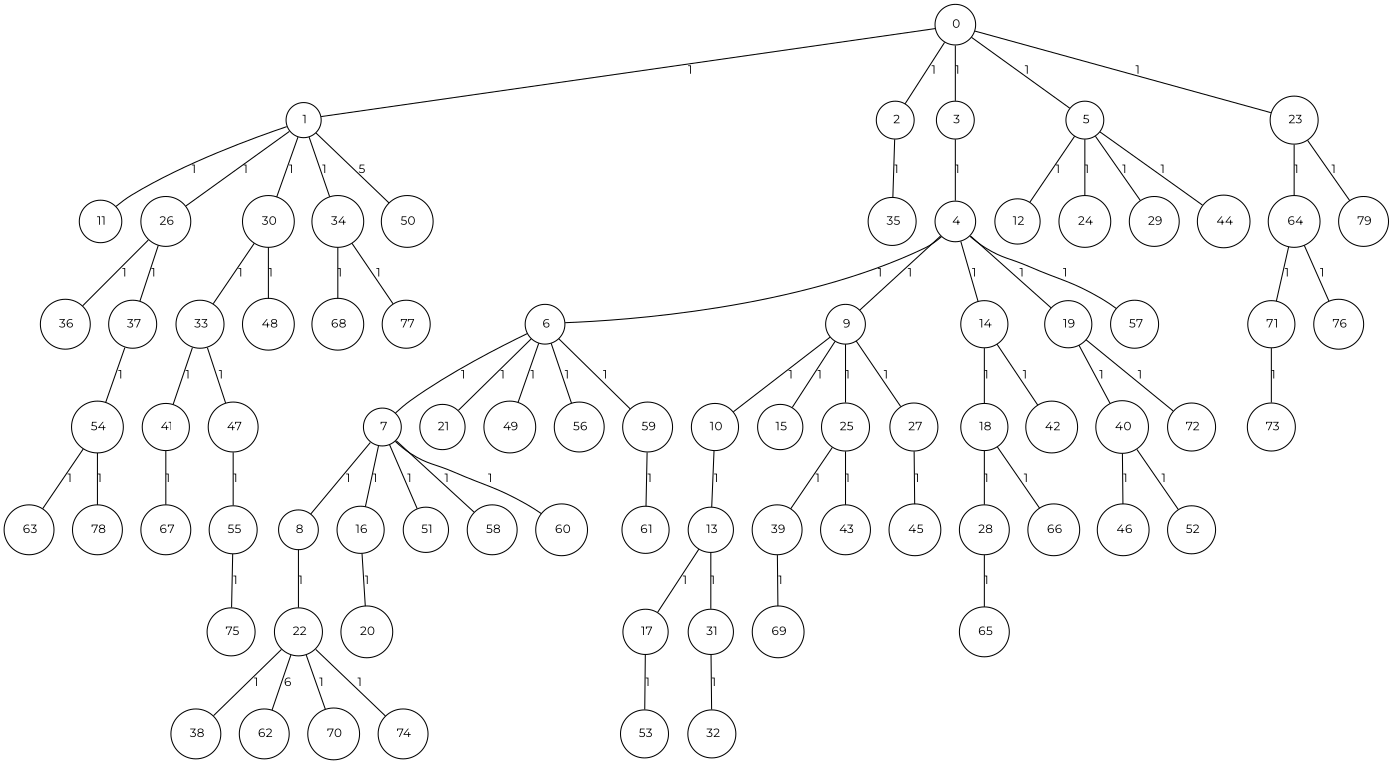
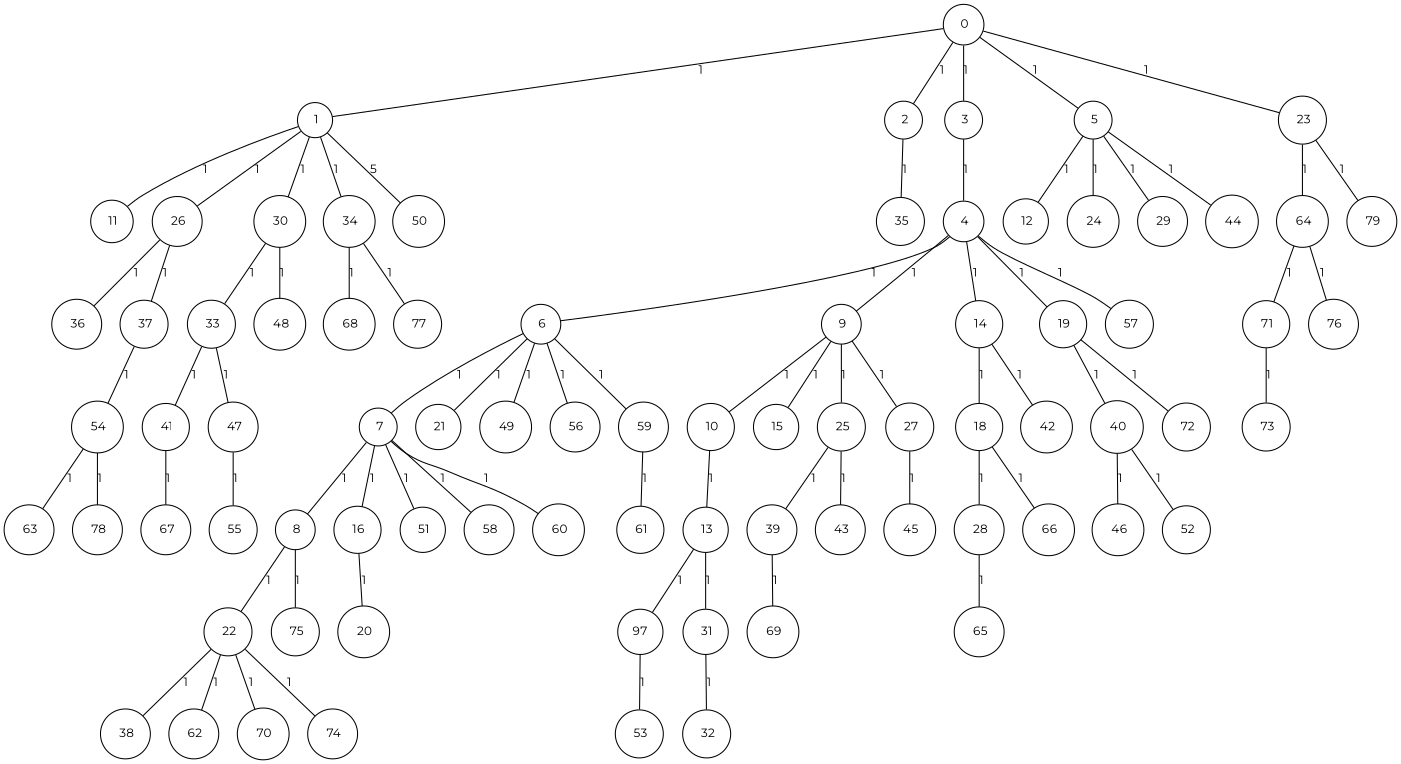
(232, 581) -> (295, 579)
(646, 632) -> (640, 632)
(288, 683) -> (216, 683)
